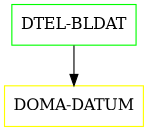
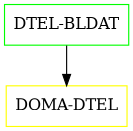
(74, 106) -> (67, 106)
